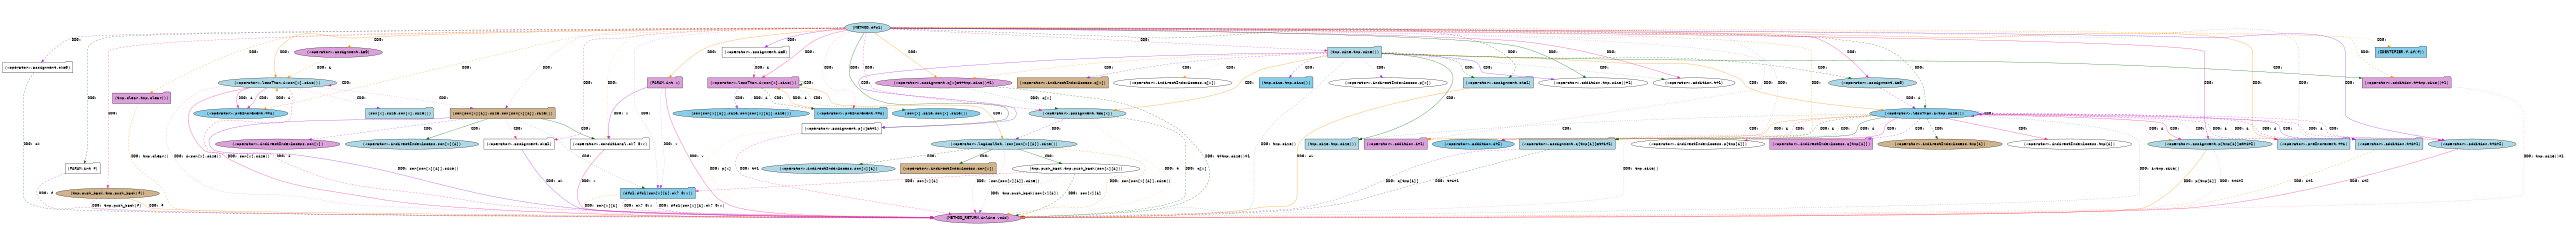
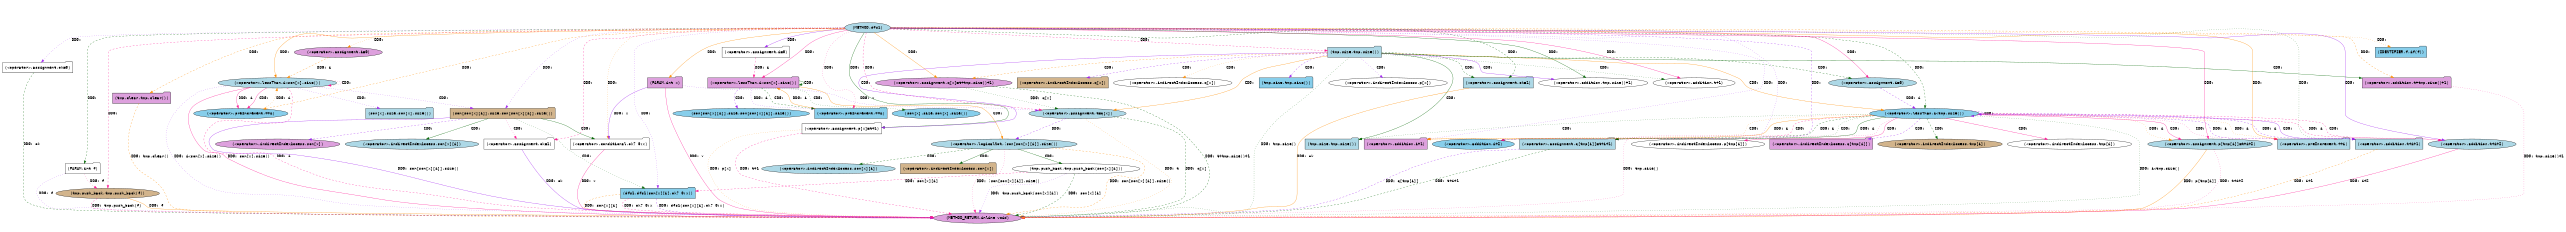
(440, 30) -> (440, 30)
(1667, 38) -> (1667, 38)
(662, 137) -> (858, 103)
none -> (88, 181)
(462, 216) -> (462, 216)
